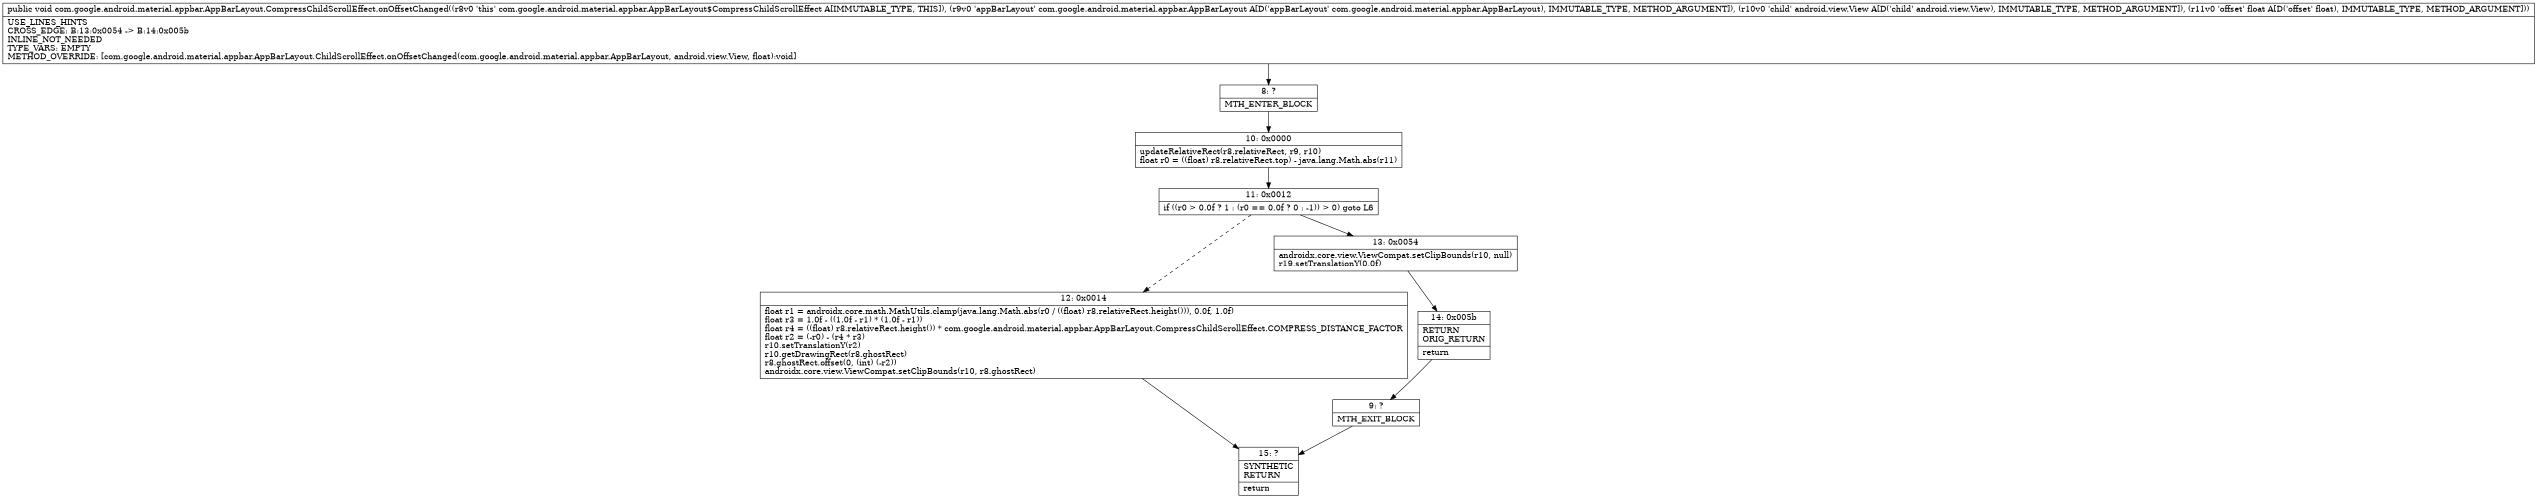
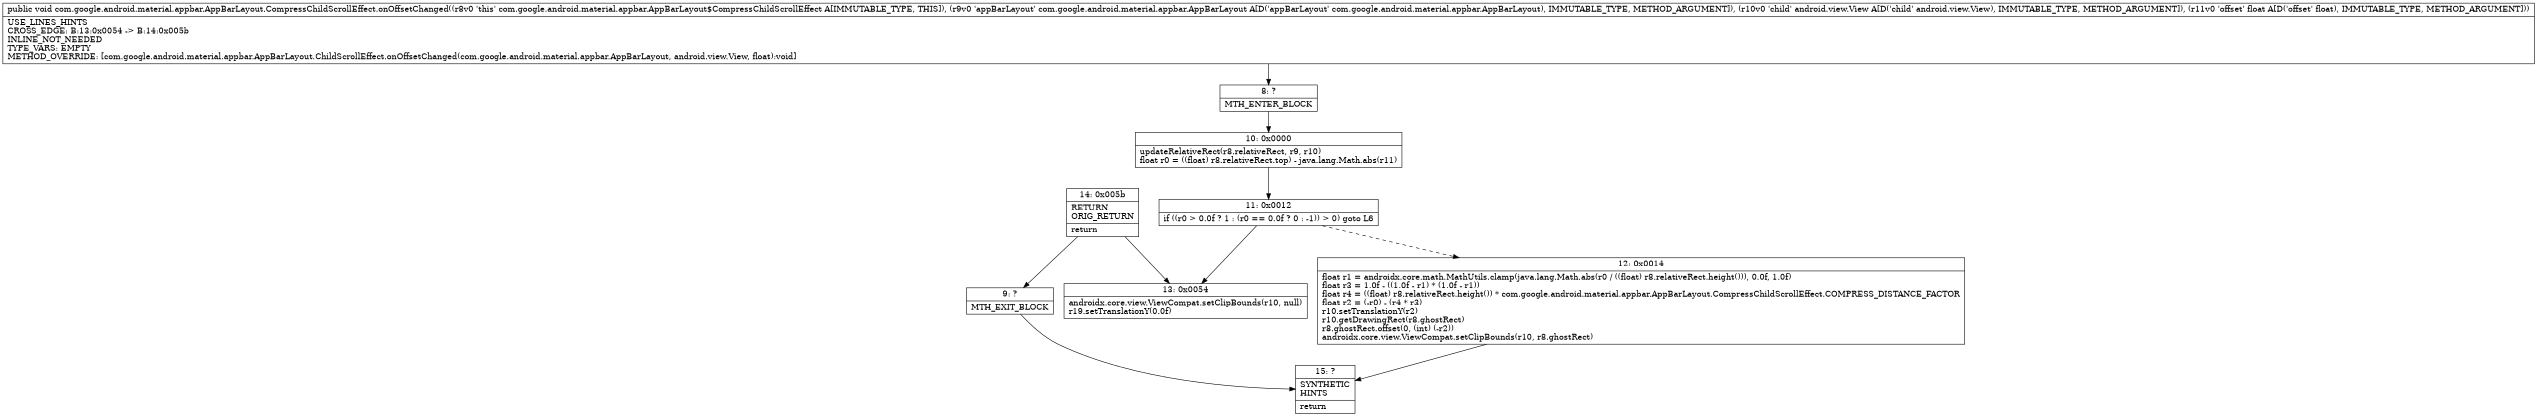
(1421, 289) -> (1145, 258)
(1262, 475) -> (1314, 393)
